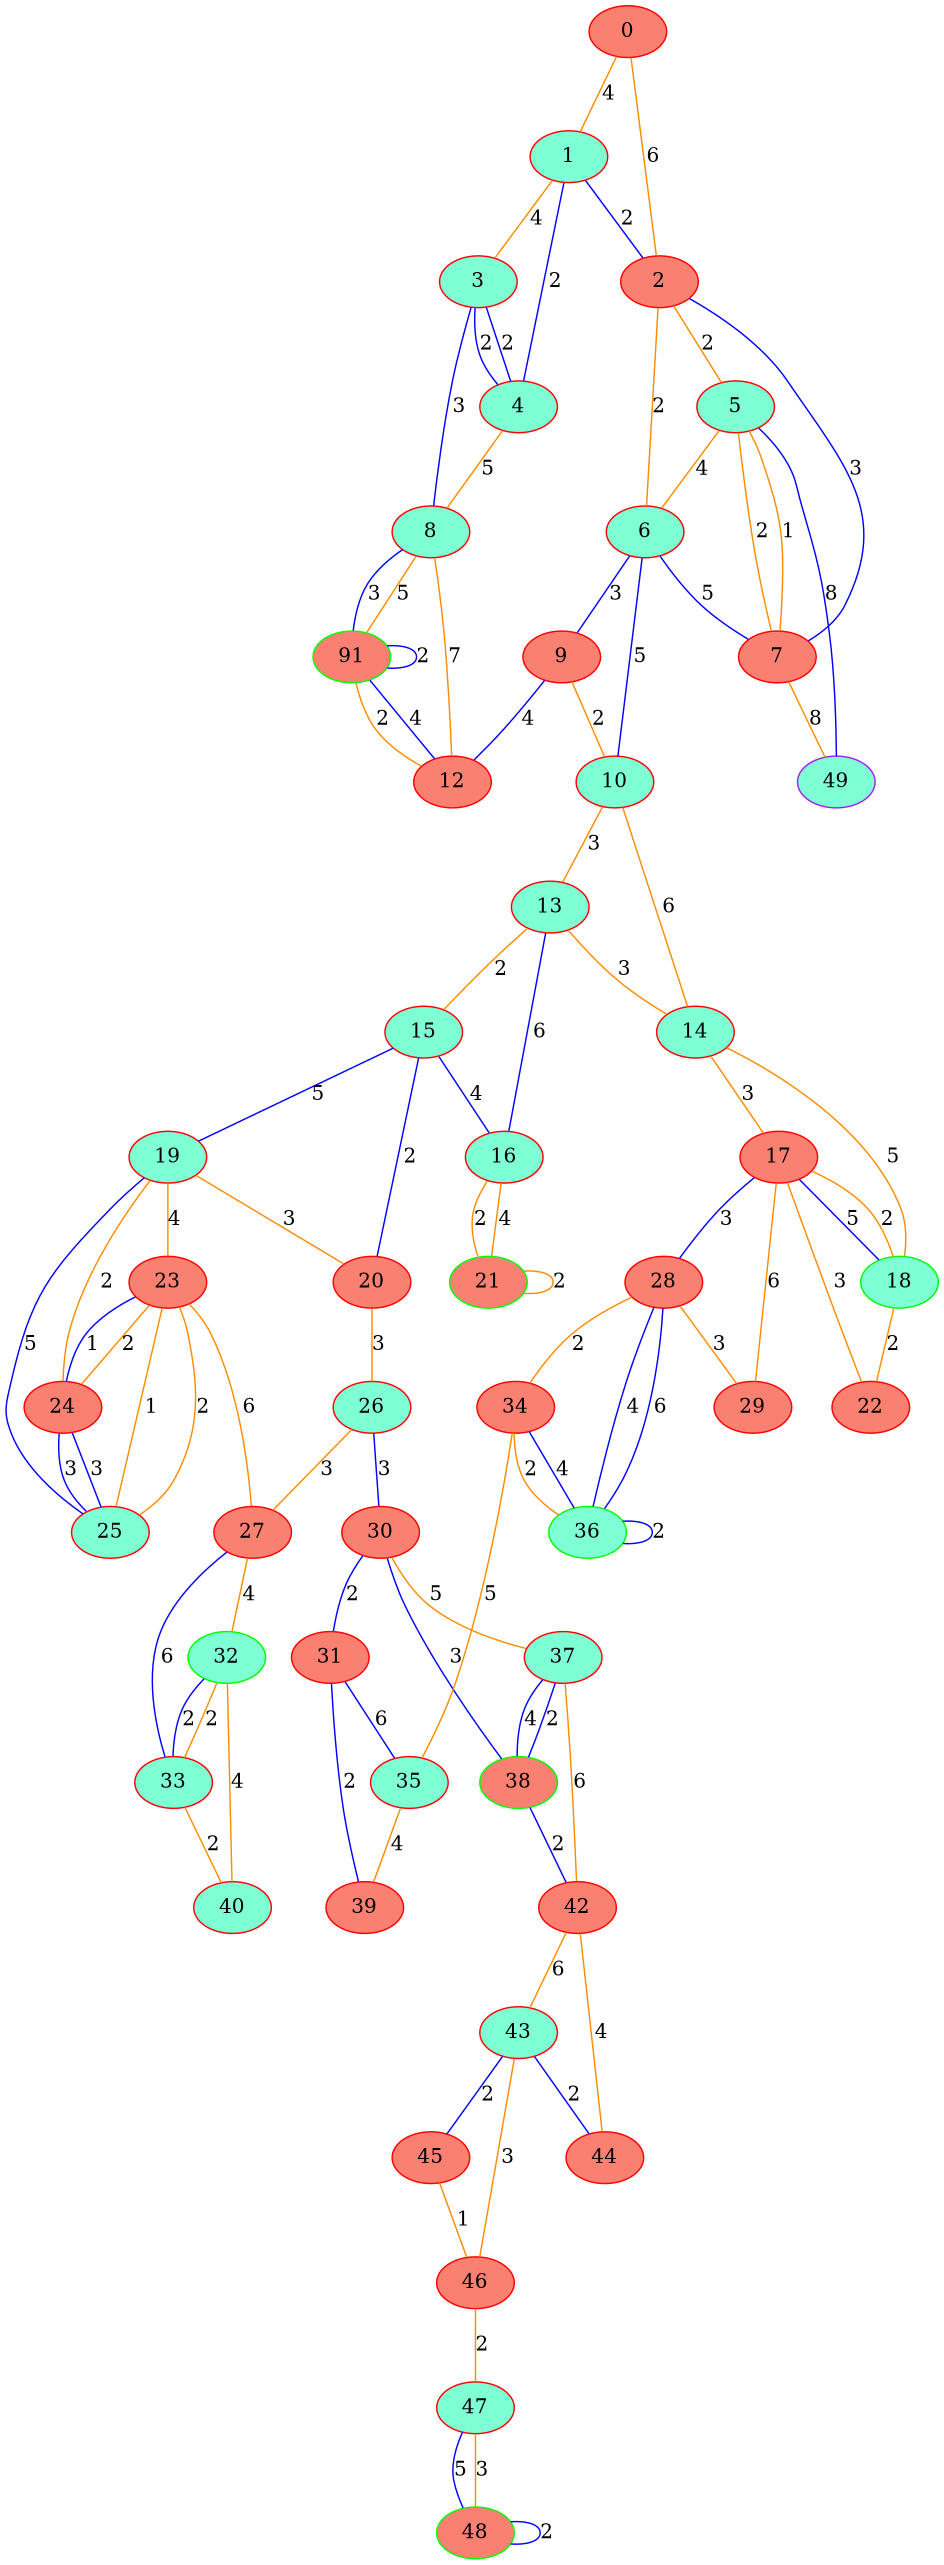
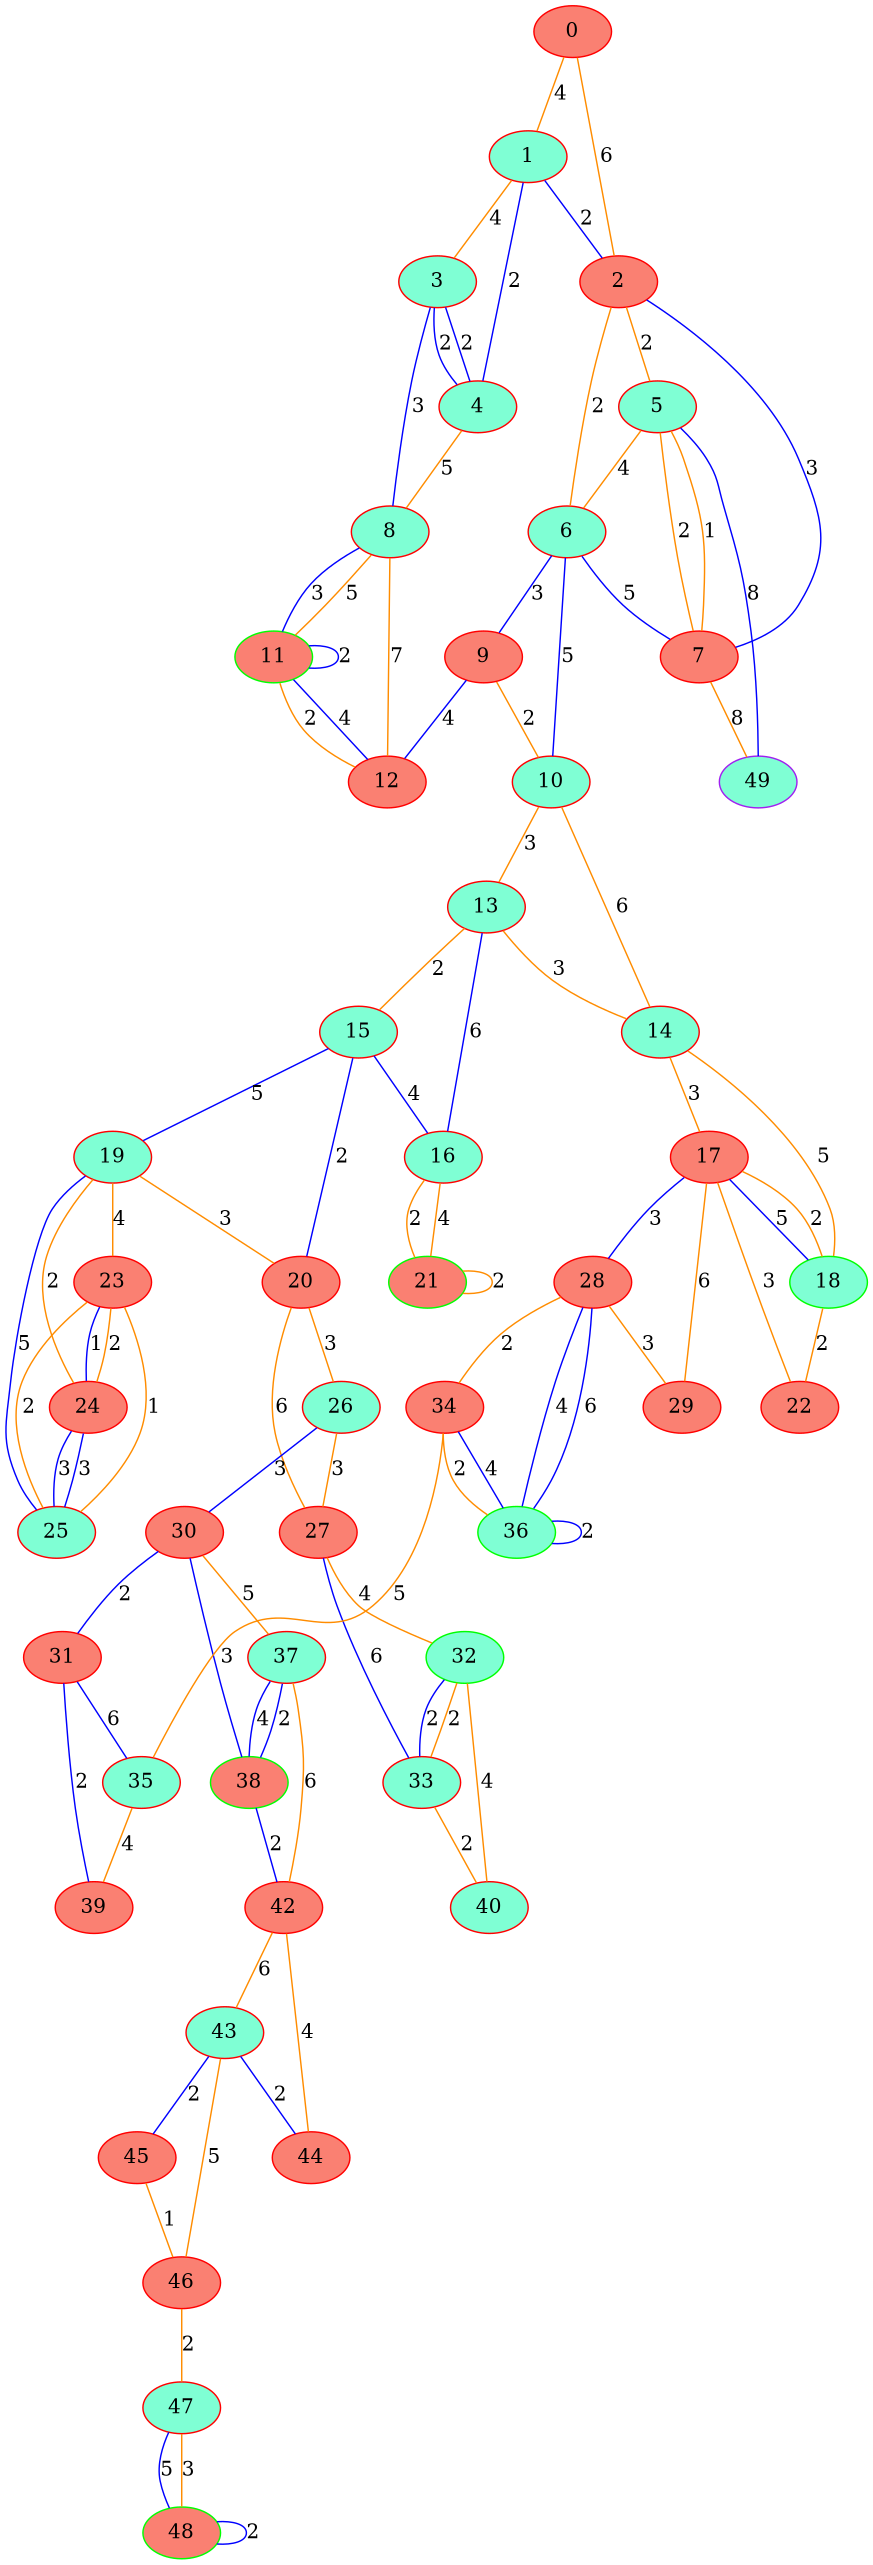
(352, 657) -> (274, 657)
(235, 1400) -> (273, 1410)
(509, 2158) -> (215, 2158)
